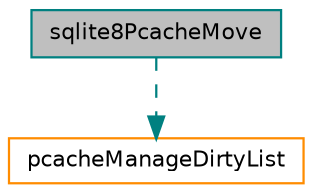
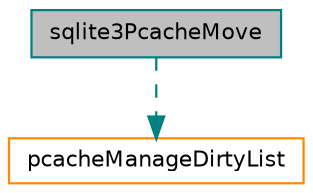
(156, 34) -> (156, 34)
